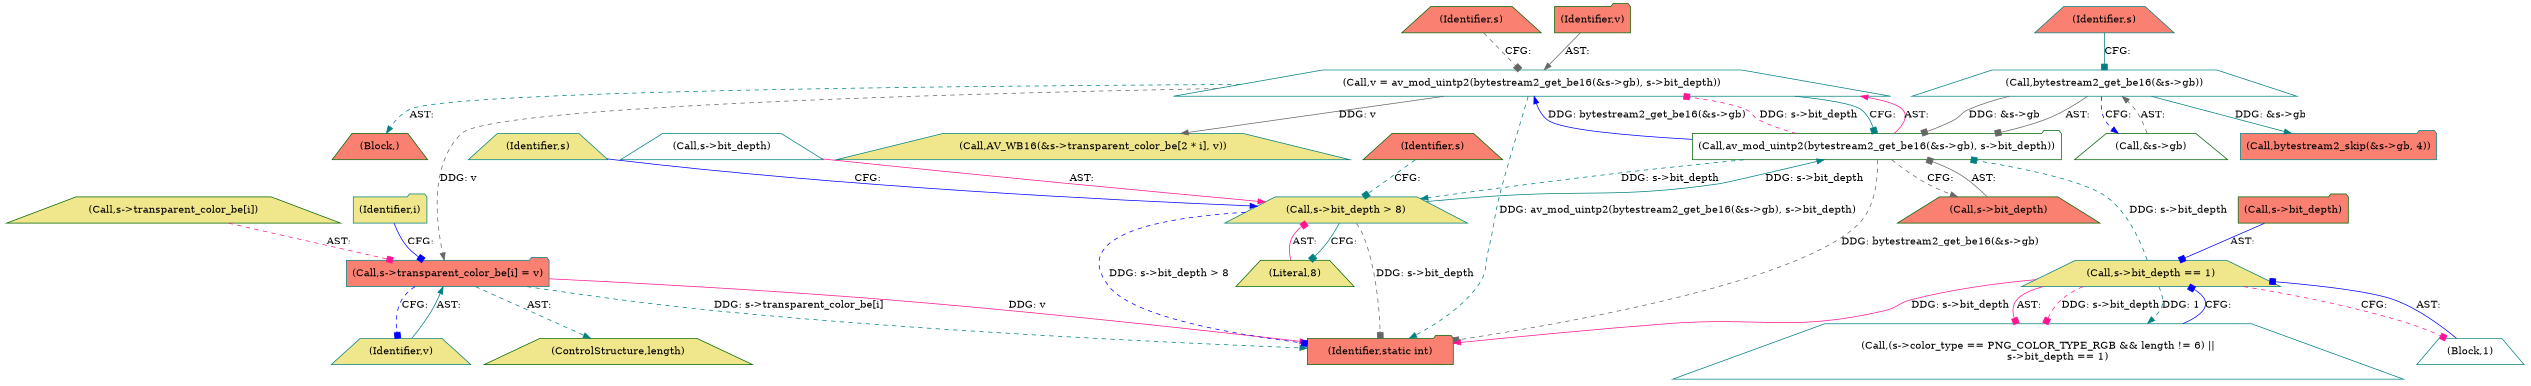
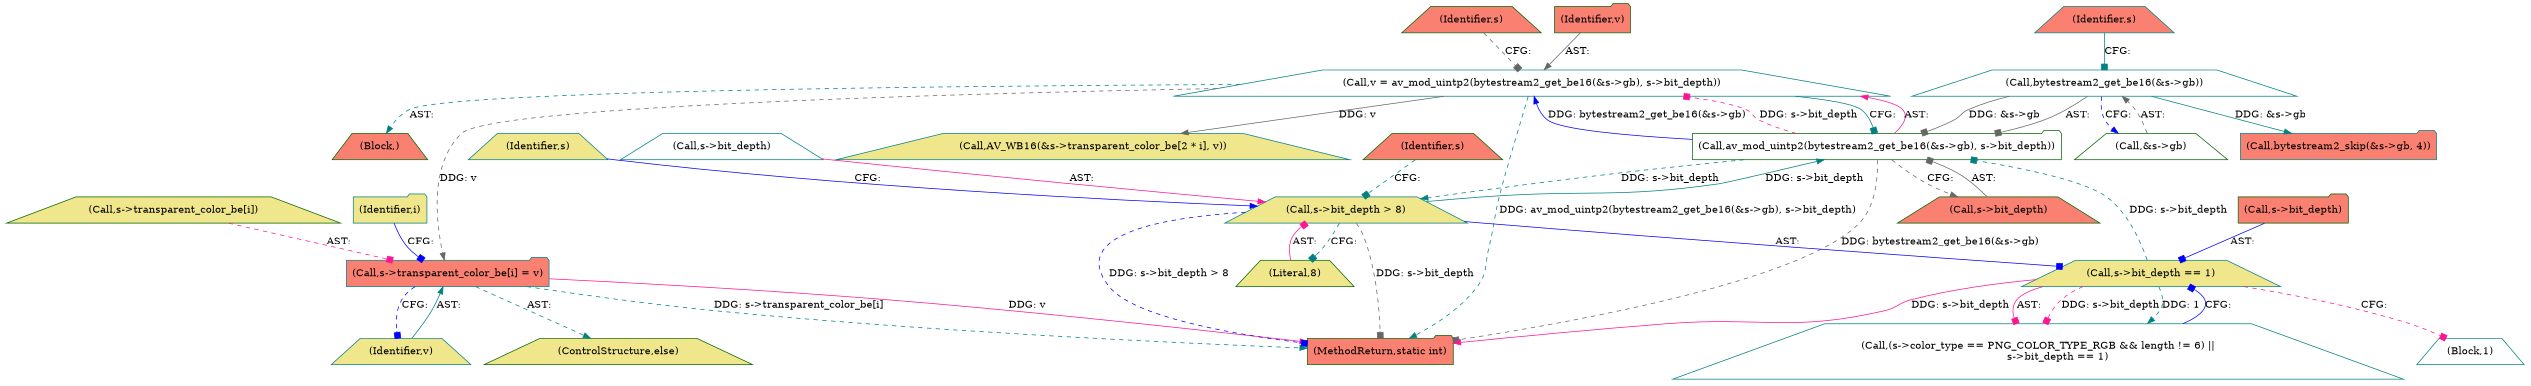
(1329, 240) -> (1329, 240)
(2372, 294) -> (1760, 245)
(618, 351) -> (618, 351)
(1380, 351) -> (1380, 351)
